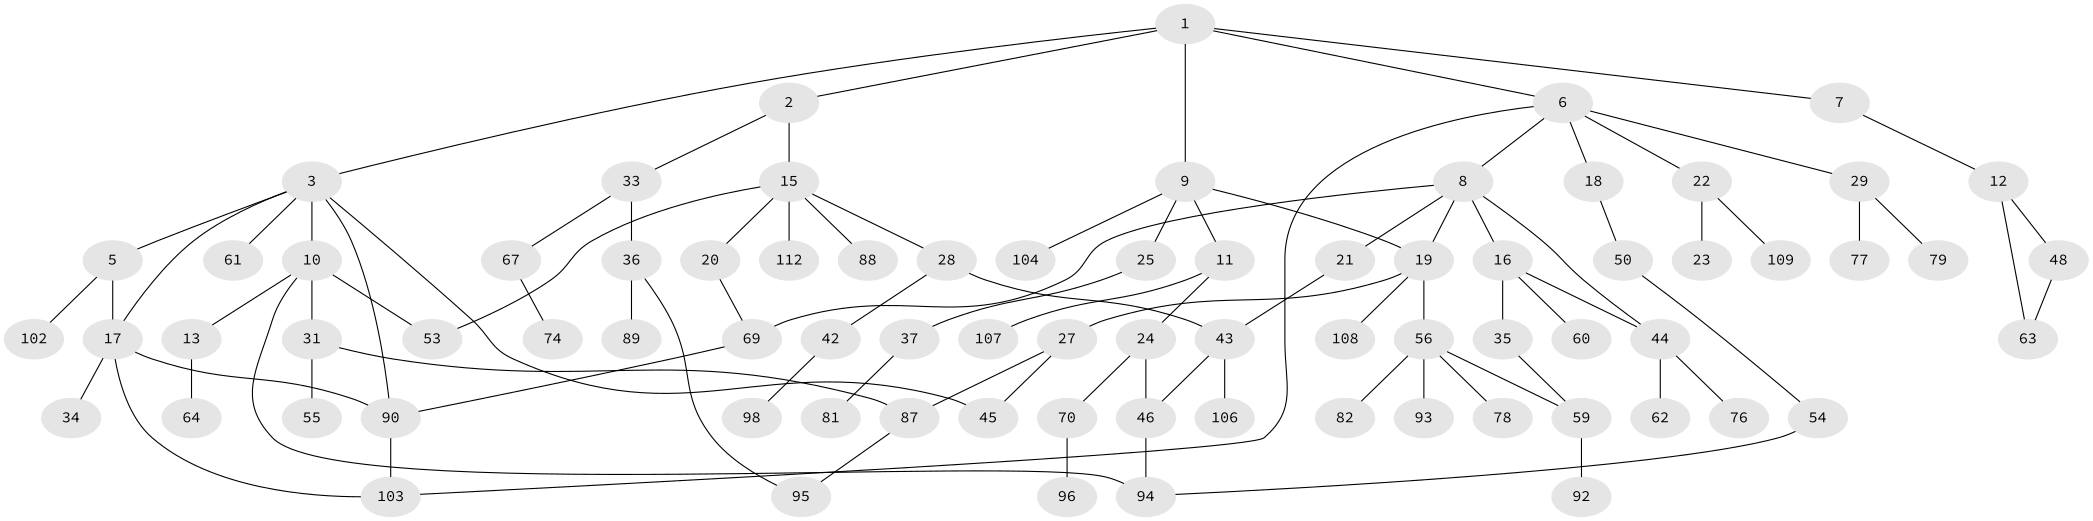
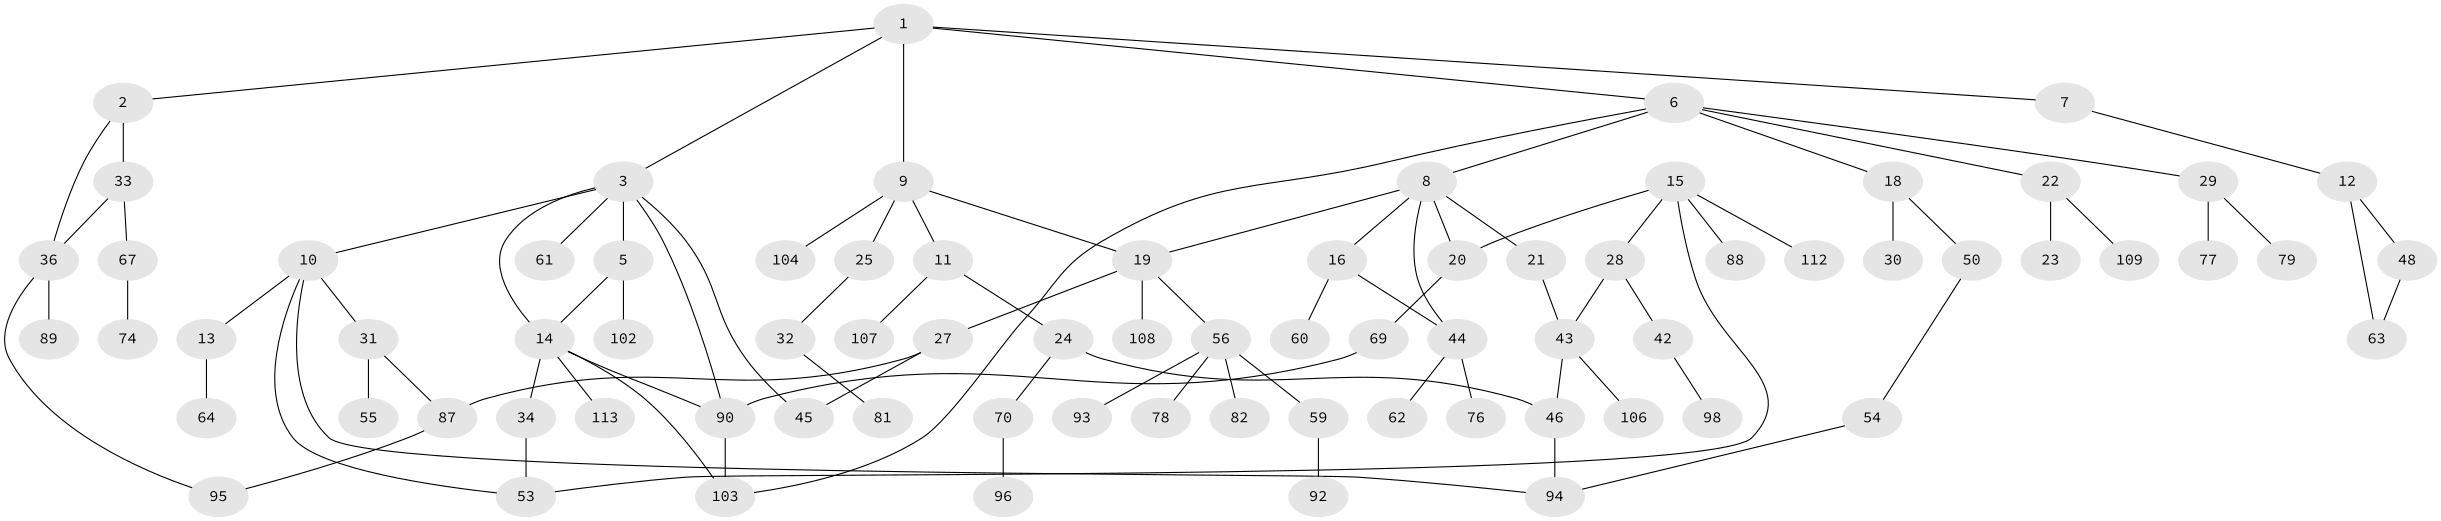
(789, 142) -> (76, 178)
(1097, 247) -> (1442, 221)
none -> (1893, 260)
(113, 339) -> (545, 339)
(909, 339) -> (785, 339)
(1503, 339) -> none
none -> (605, 418)
none -> (526, 454)
